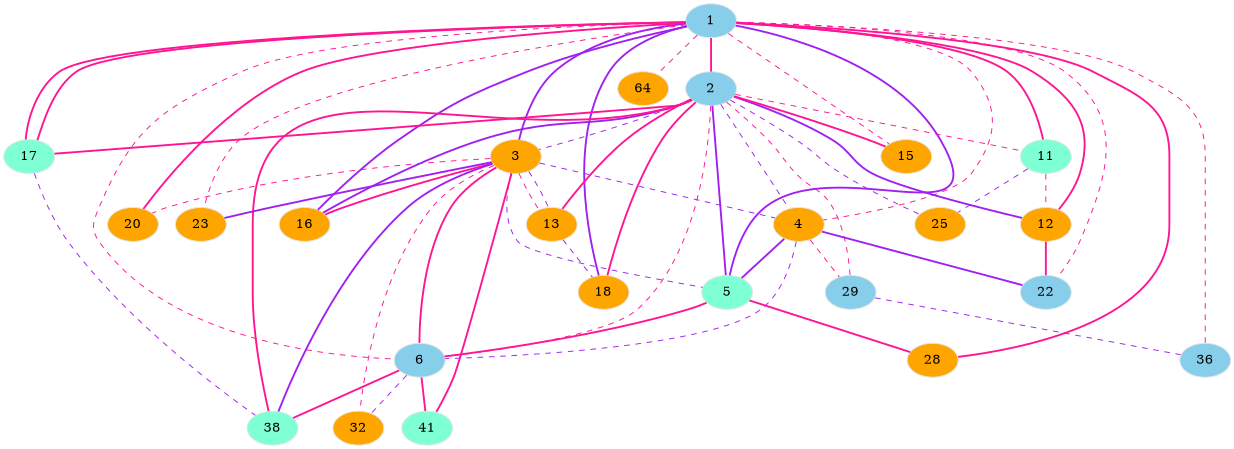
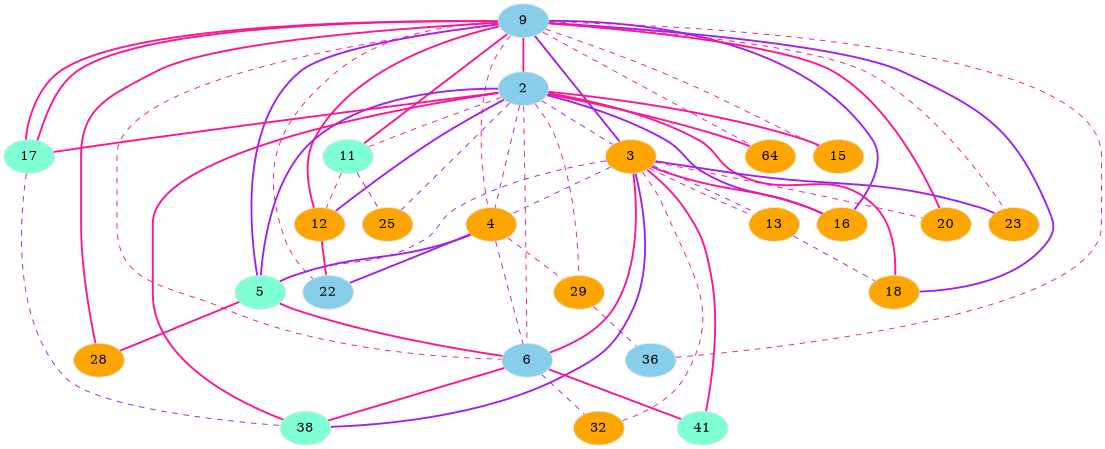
(711, 21) -> (523, 21)
(619, 146) -> (680, 124)
(851, 292) -> (579, 292)
